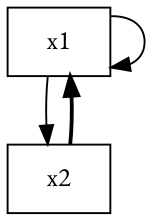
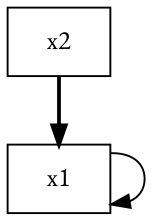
(46, 101) -> none
